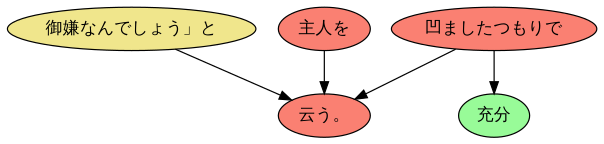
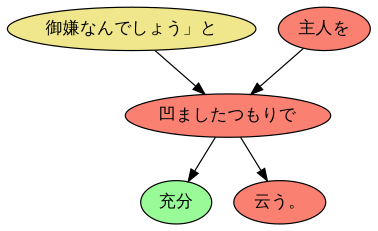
(324, 66) -> (282, 67)
(228, 72) -> (175, 68)
